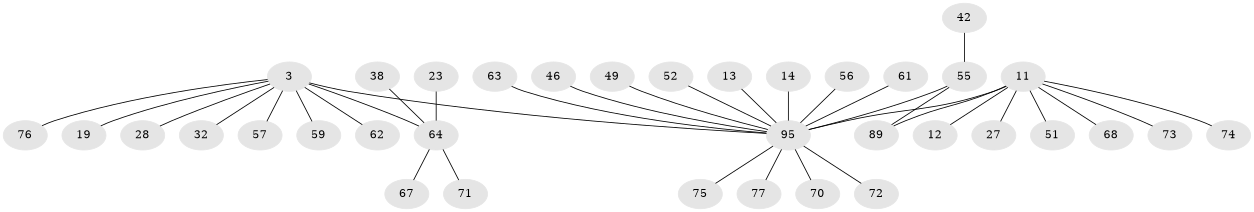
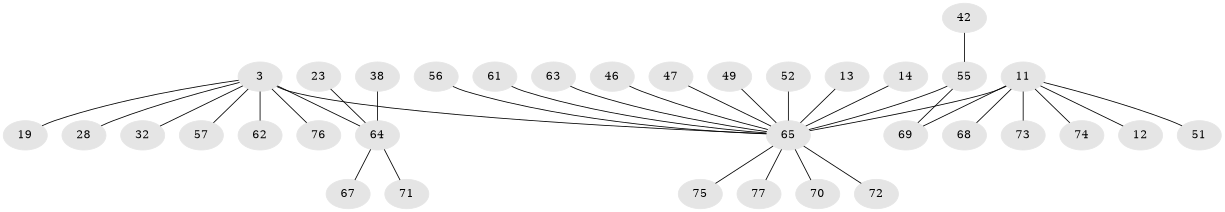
none -> (671, 77)
(319, 135) -> none
(788, 135) -> (788, 135)
(876, 135) -> (906, 135)
(994, 135) -> none
